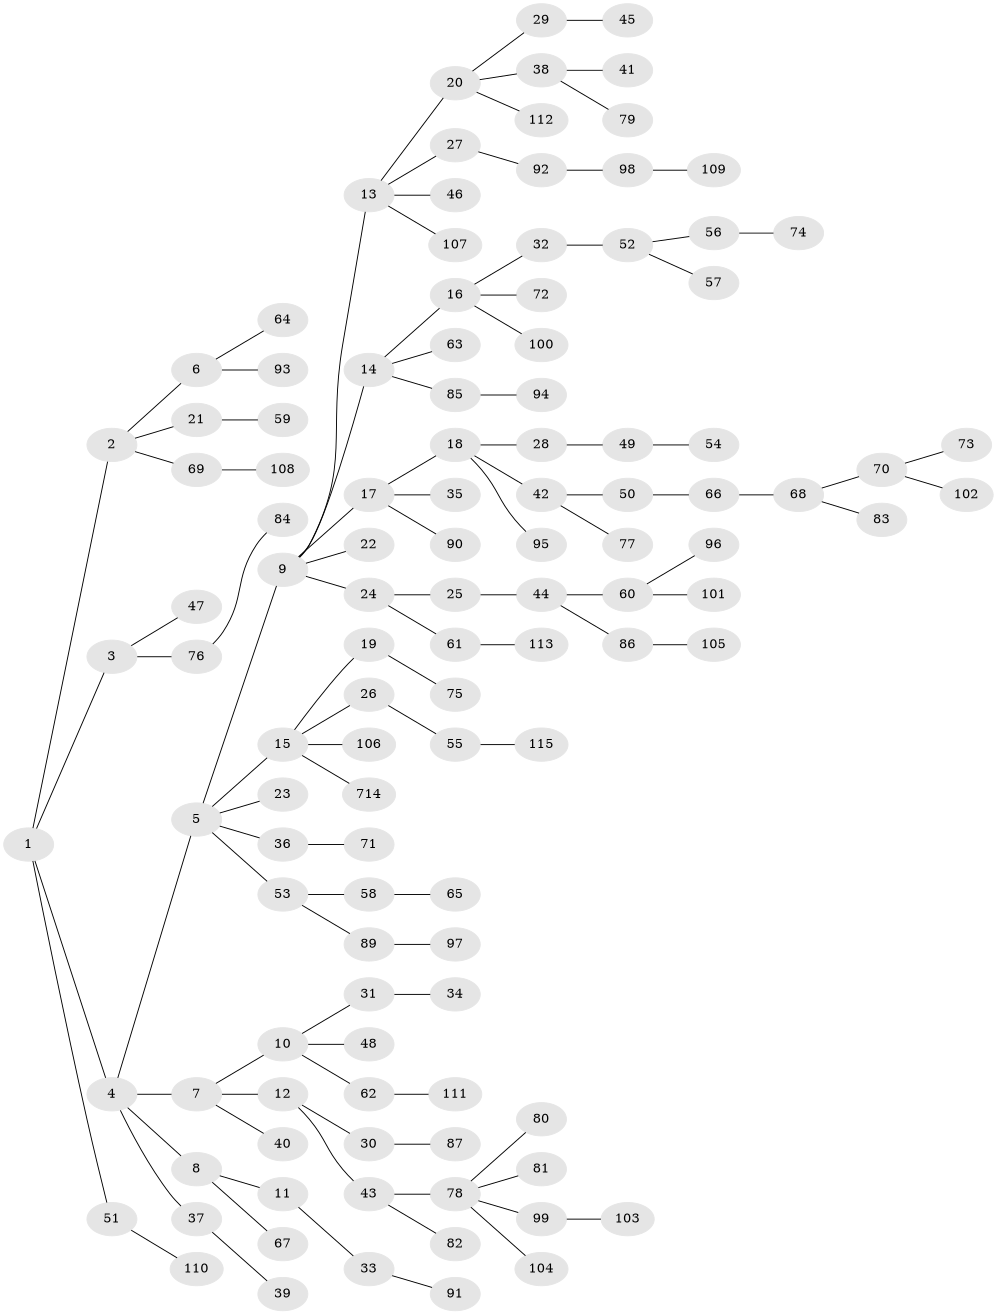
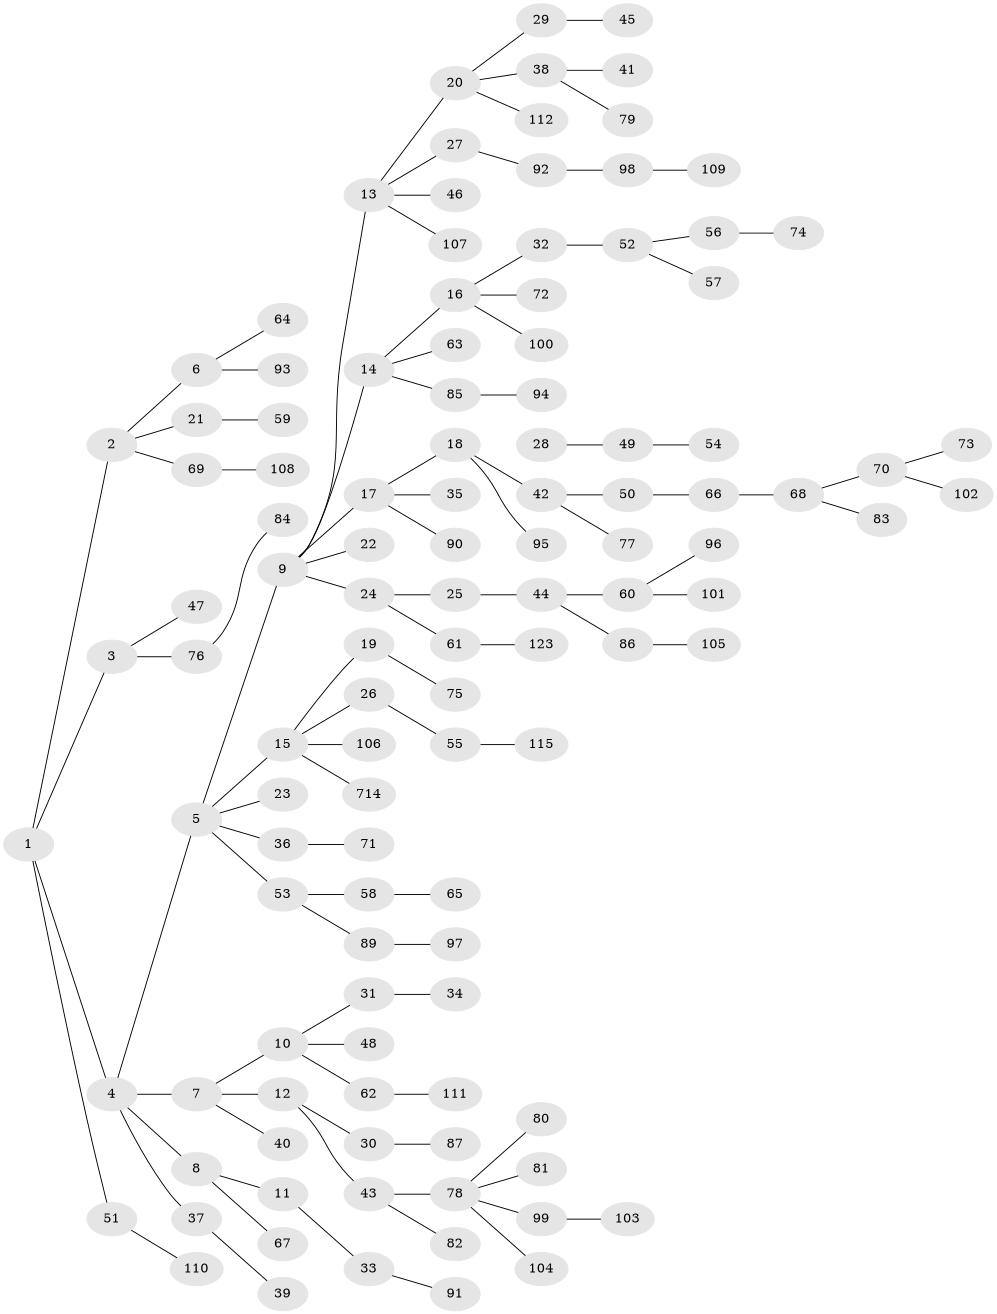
(499, 445) -> none
(541, 645) -> (541, 645)
